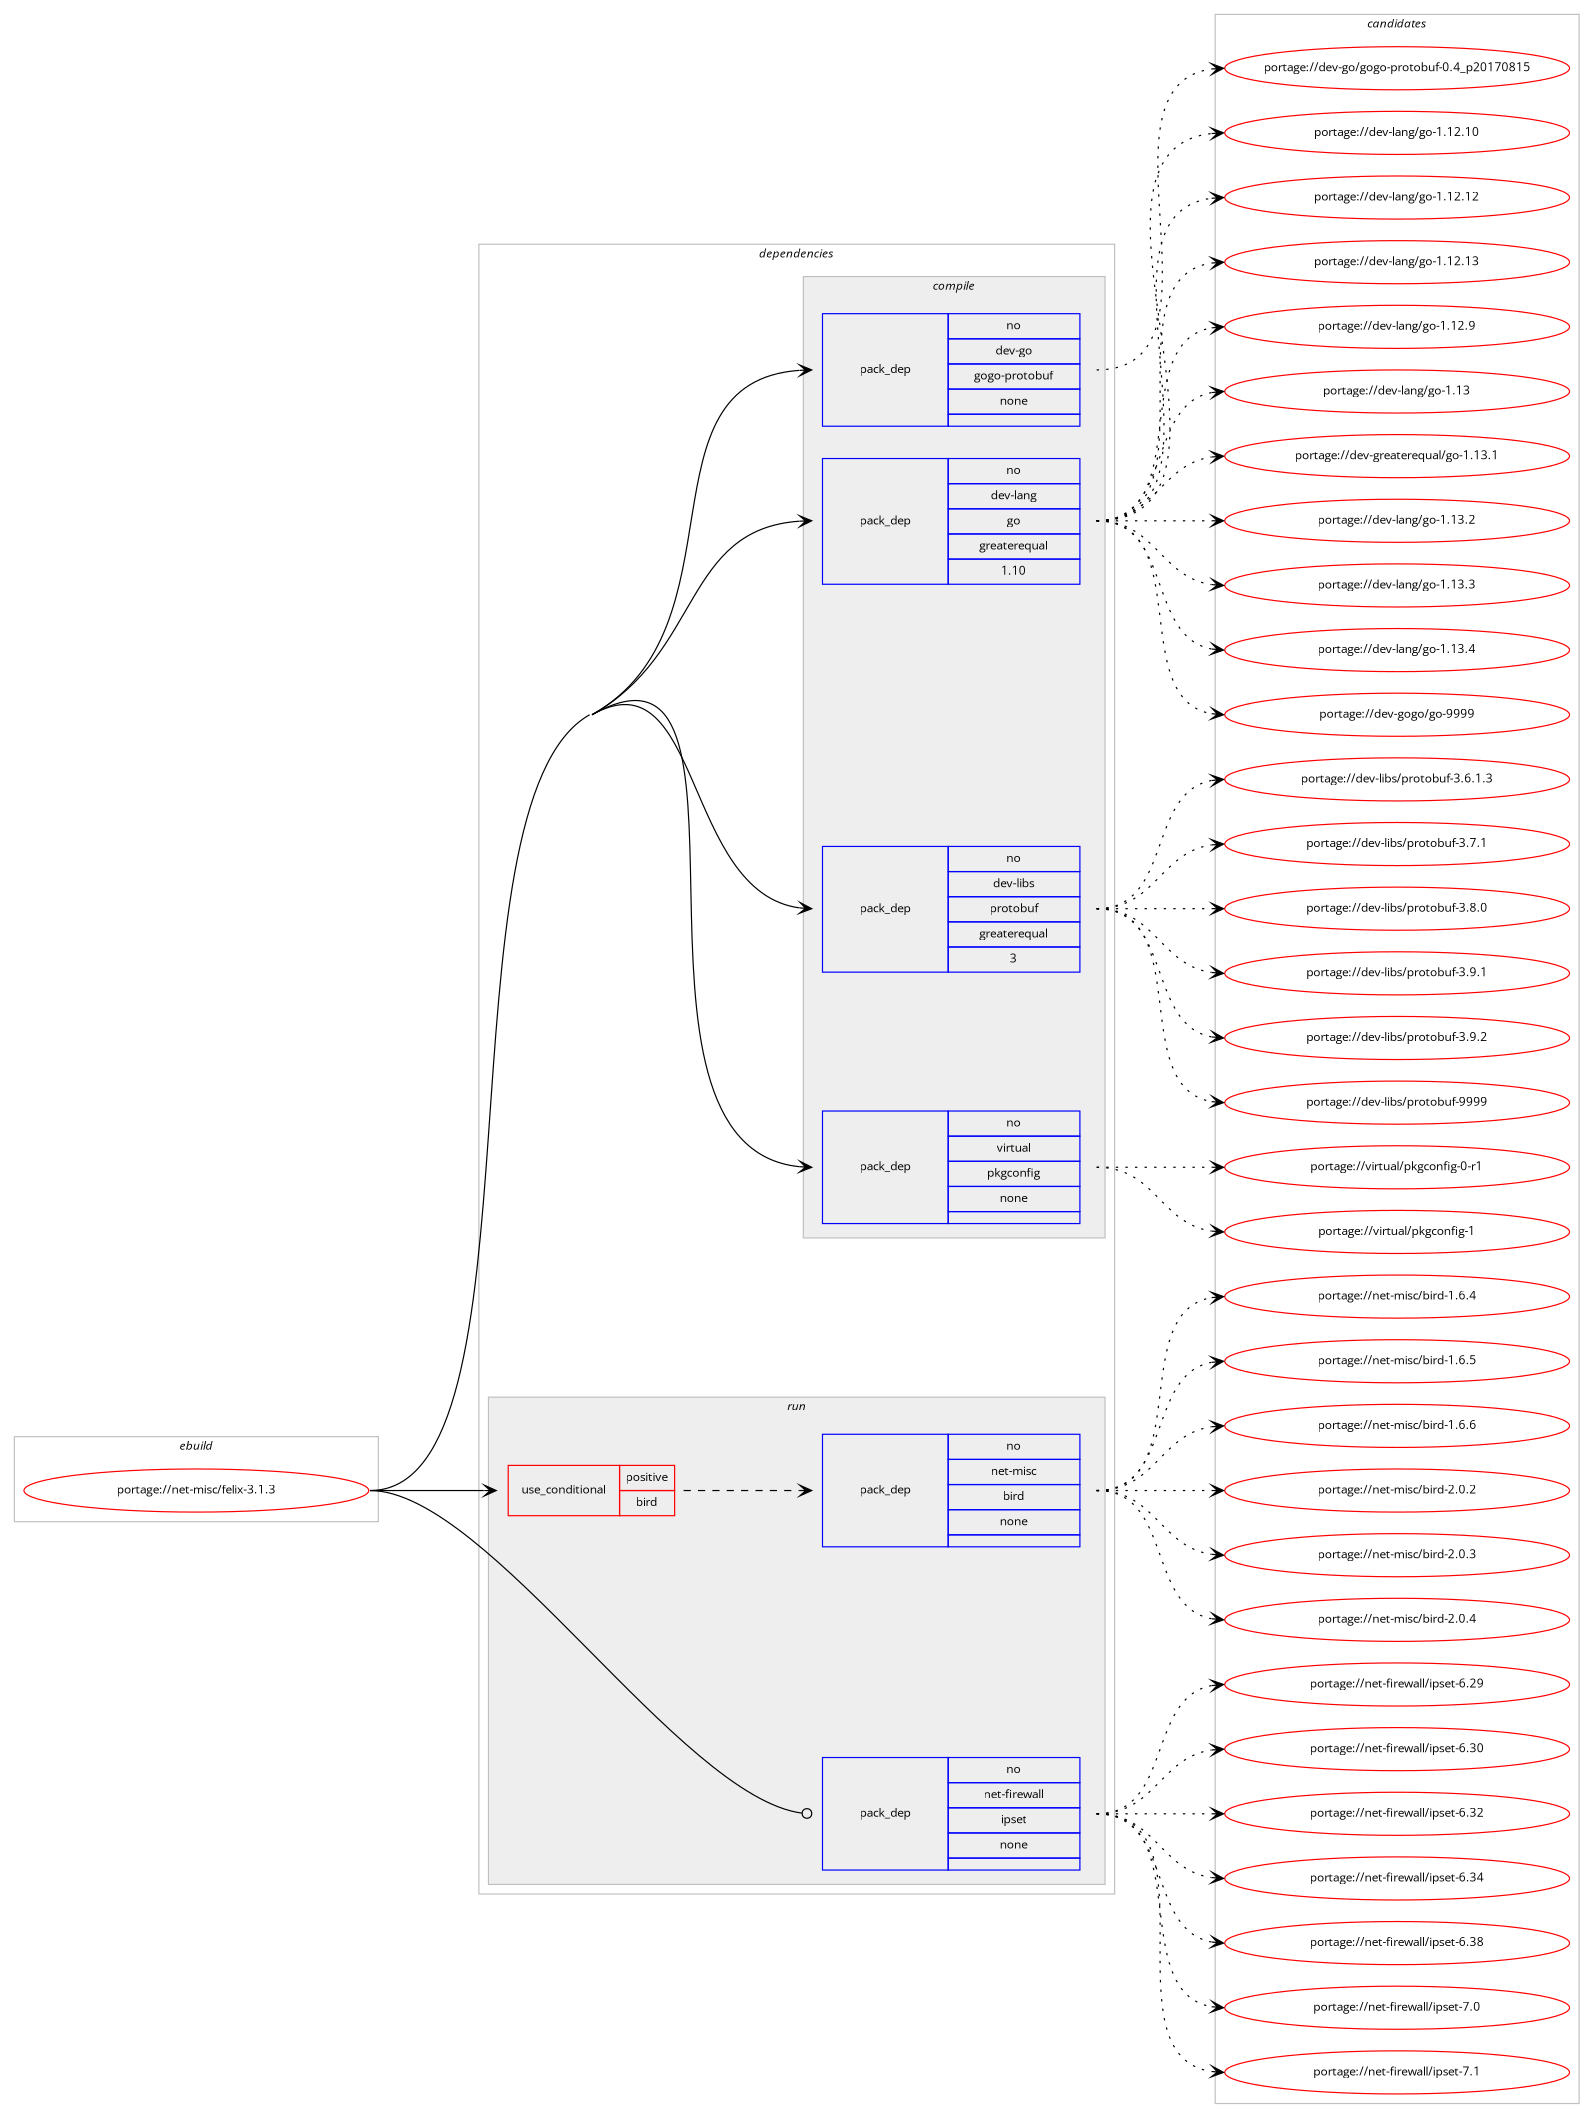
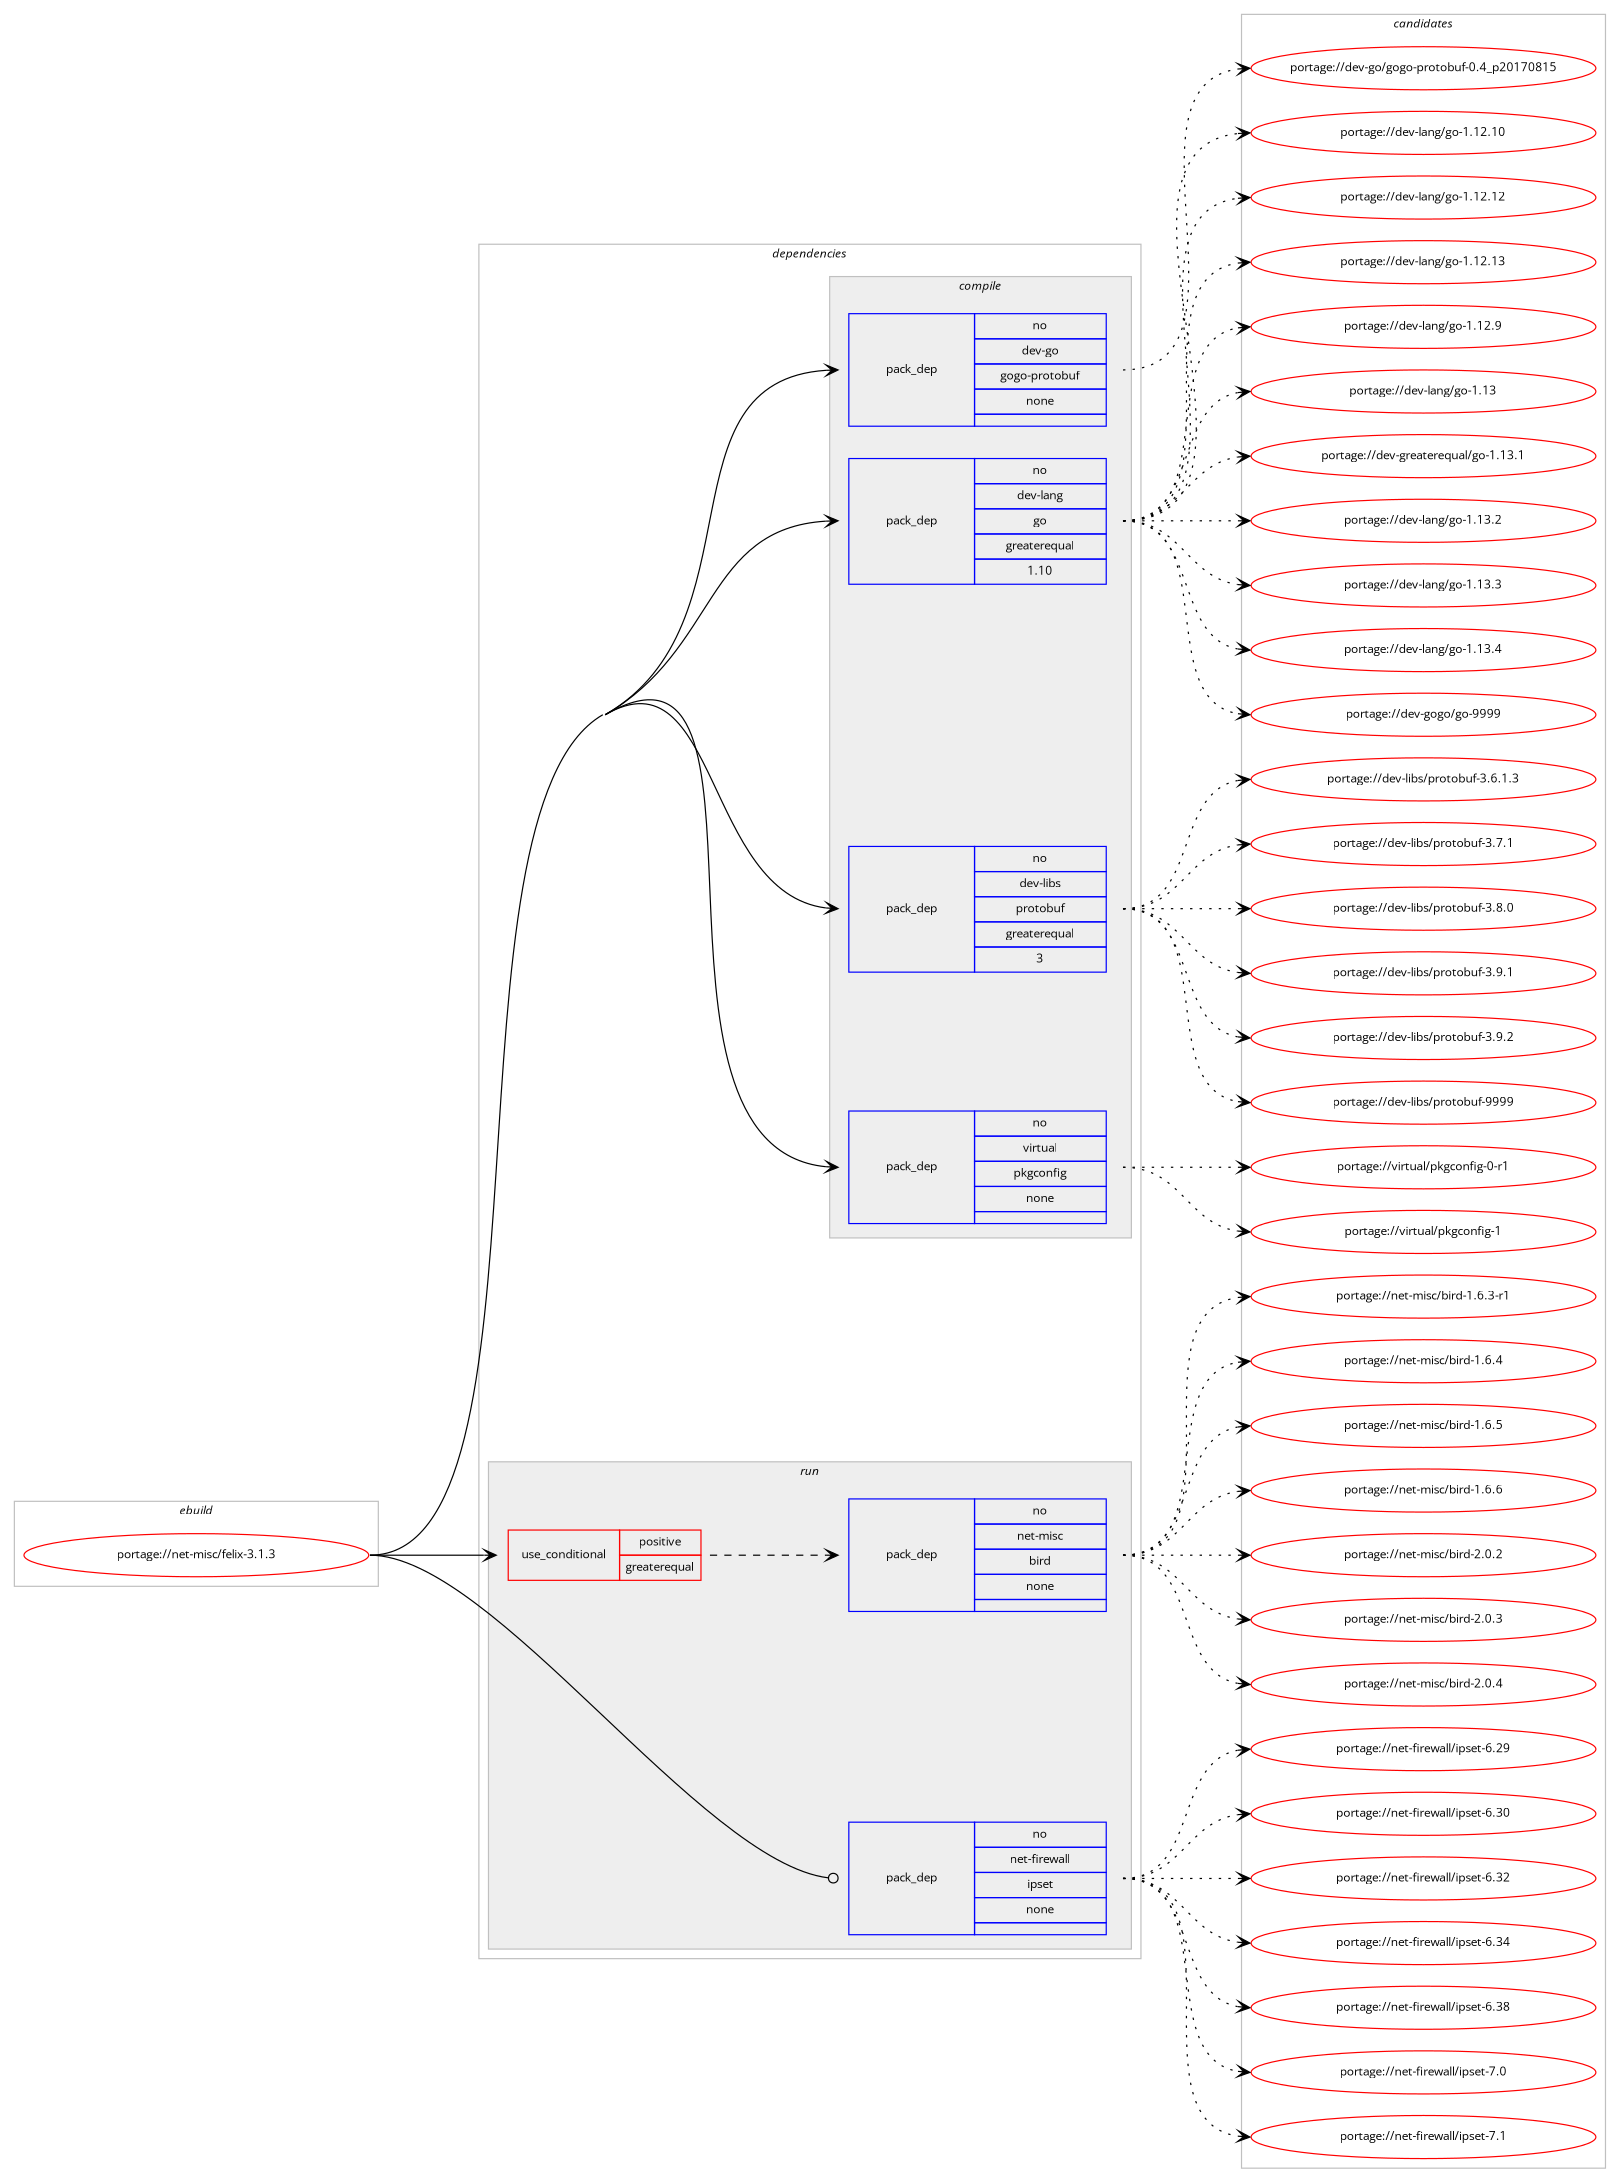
none -> (1423, 1297)
(647, 1503) -> (660, 1567)
